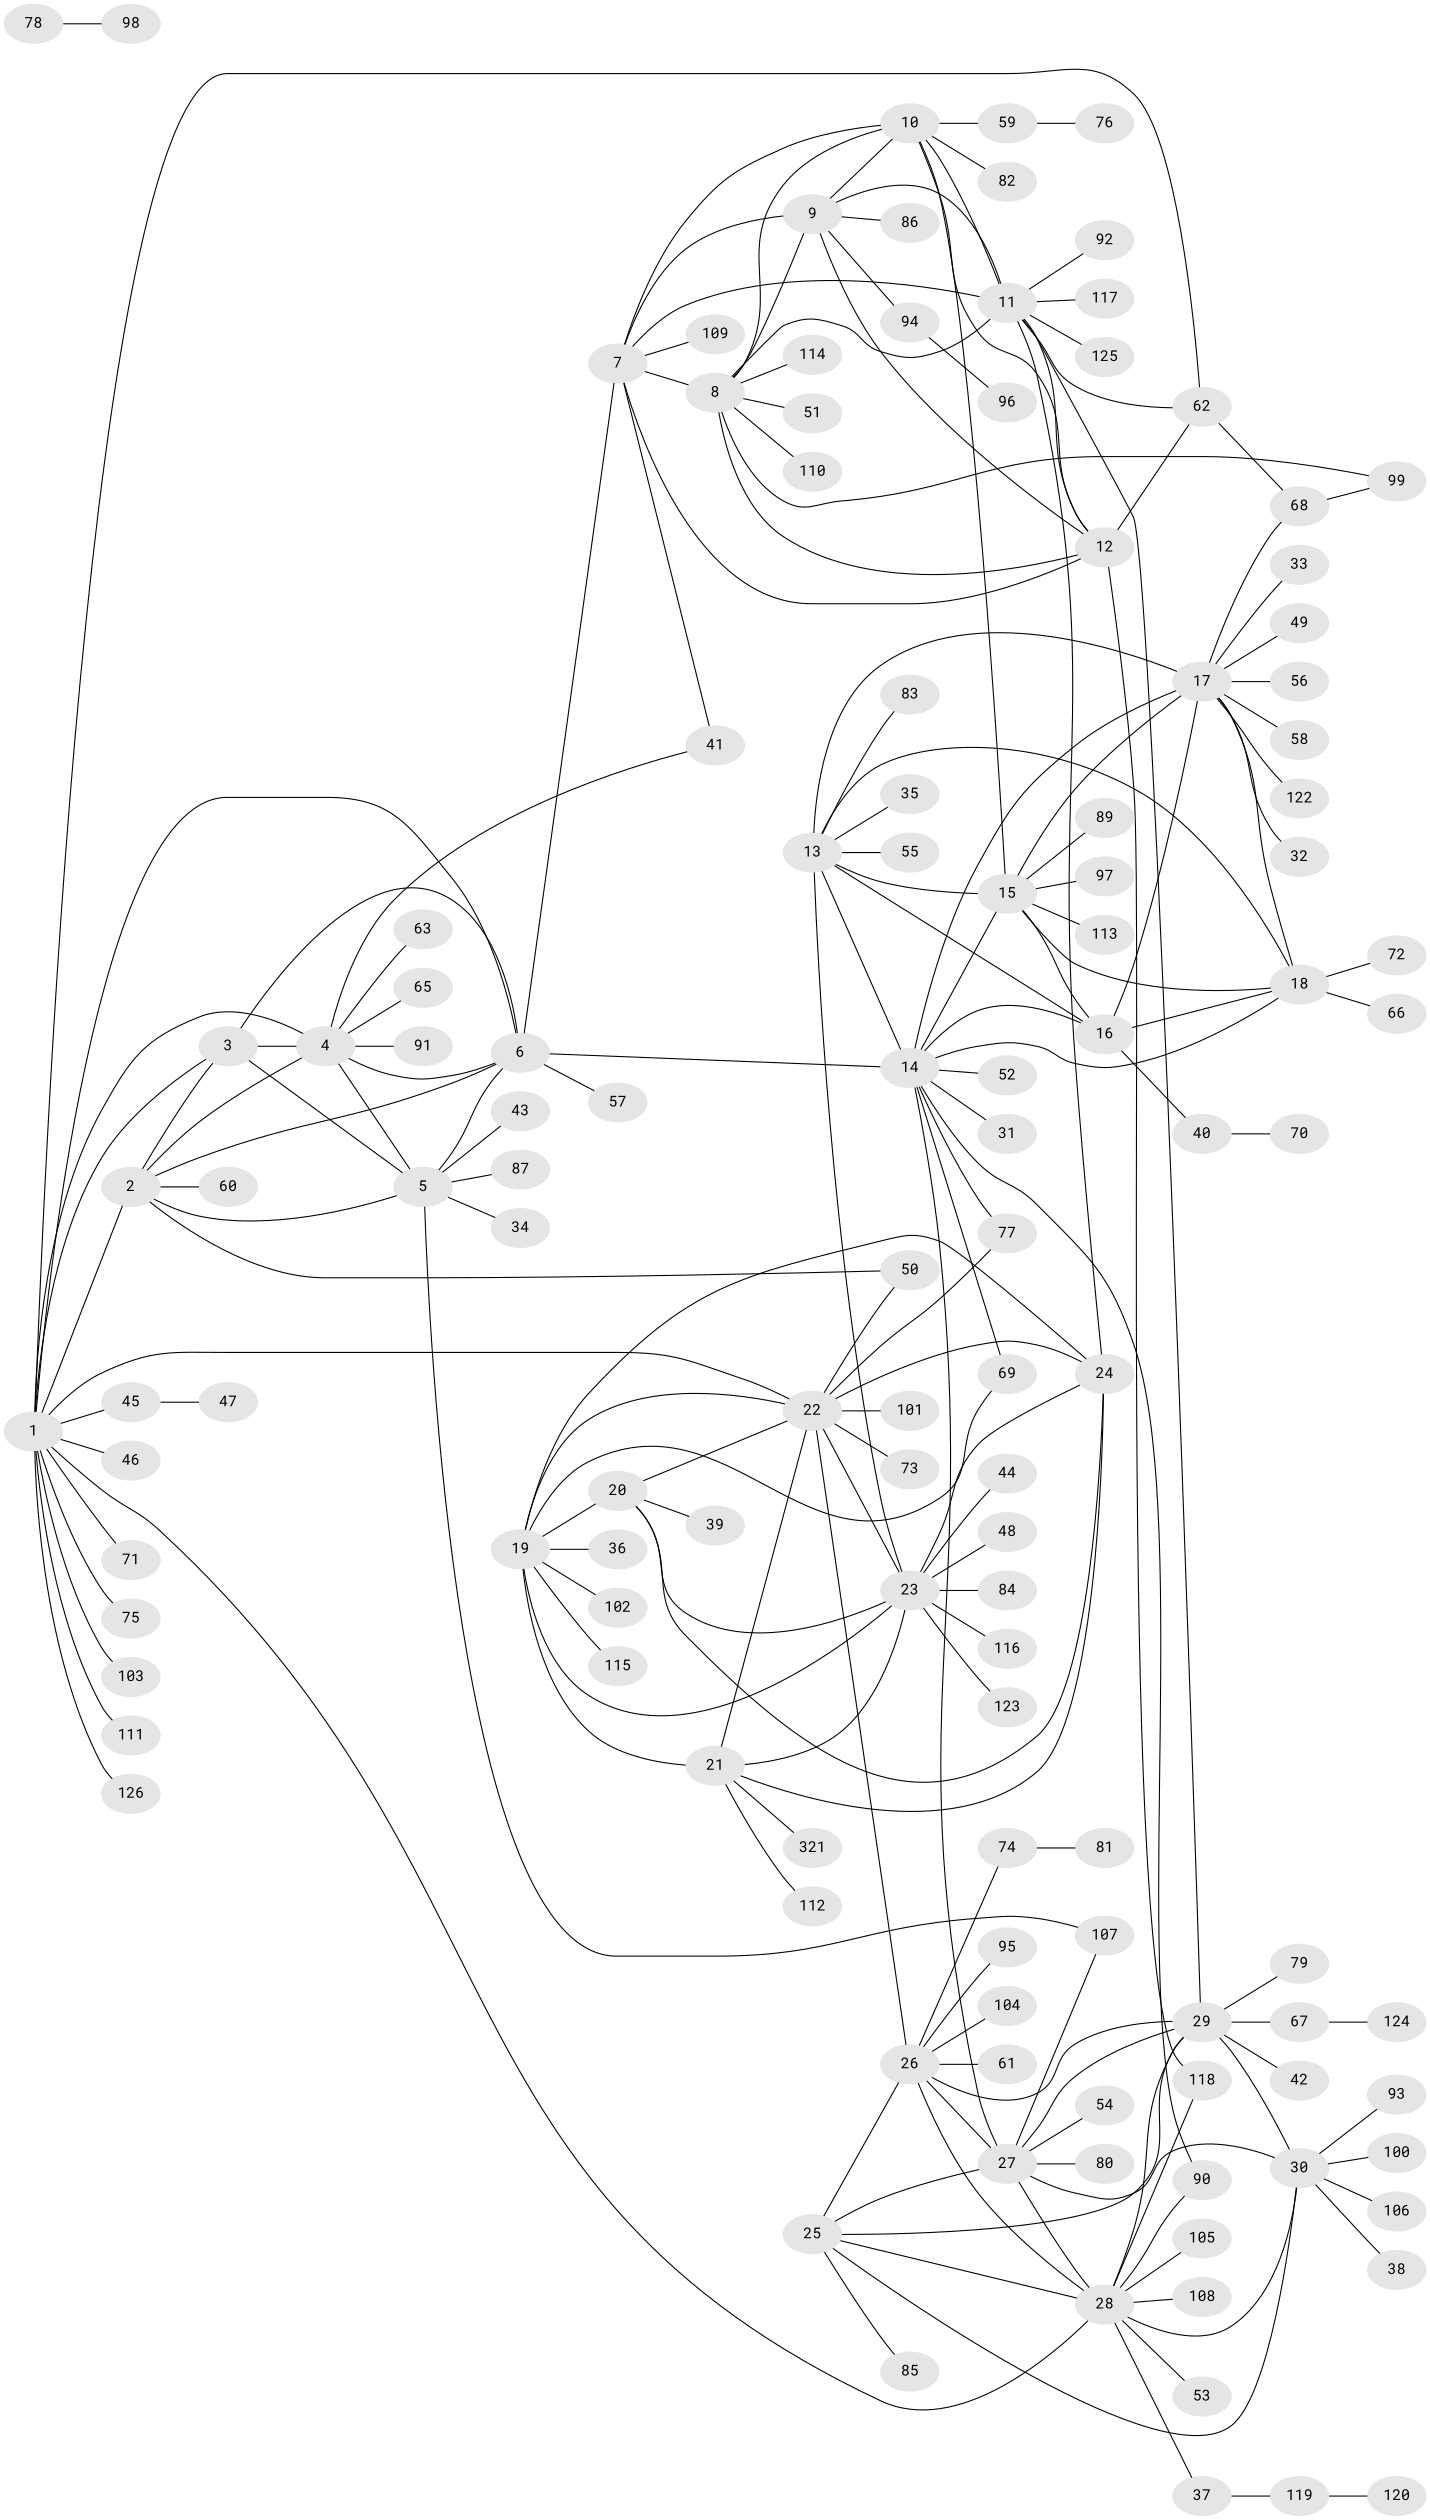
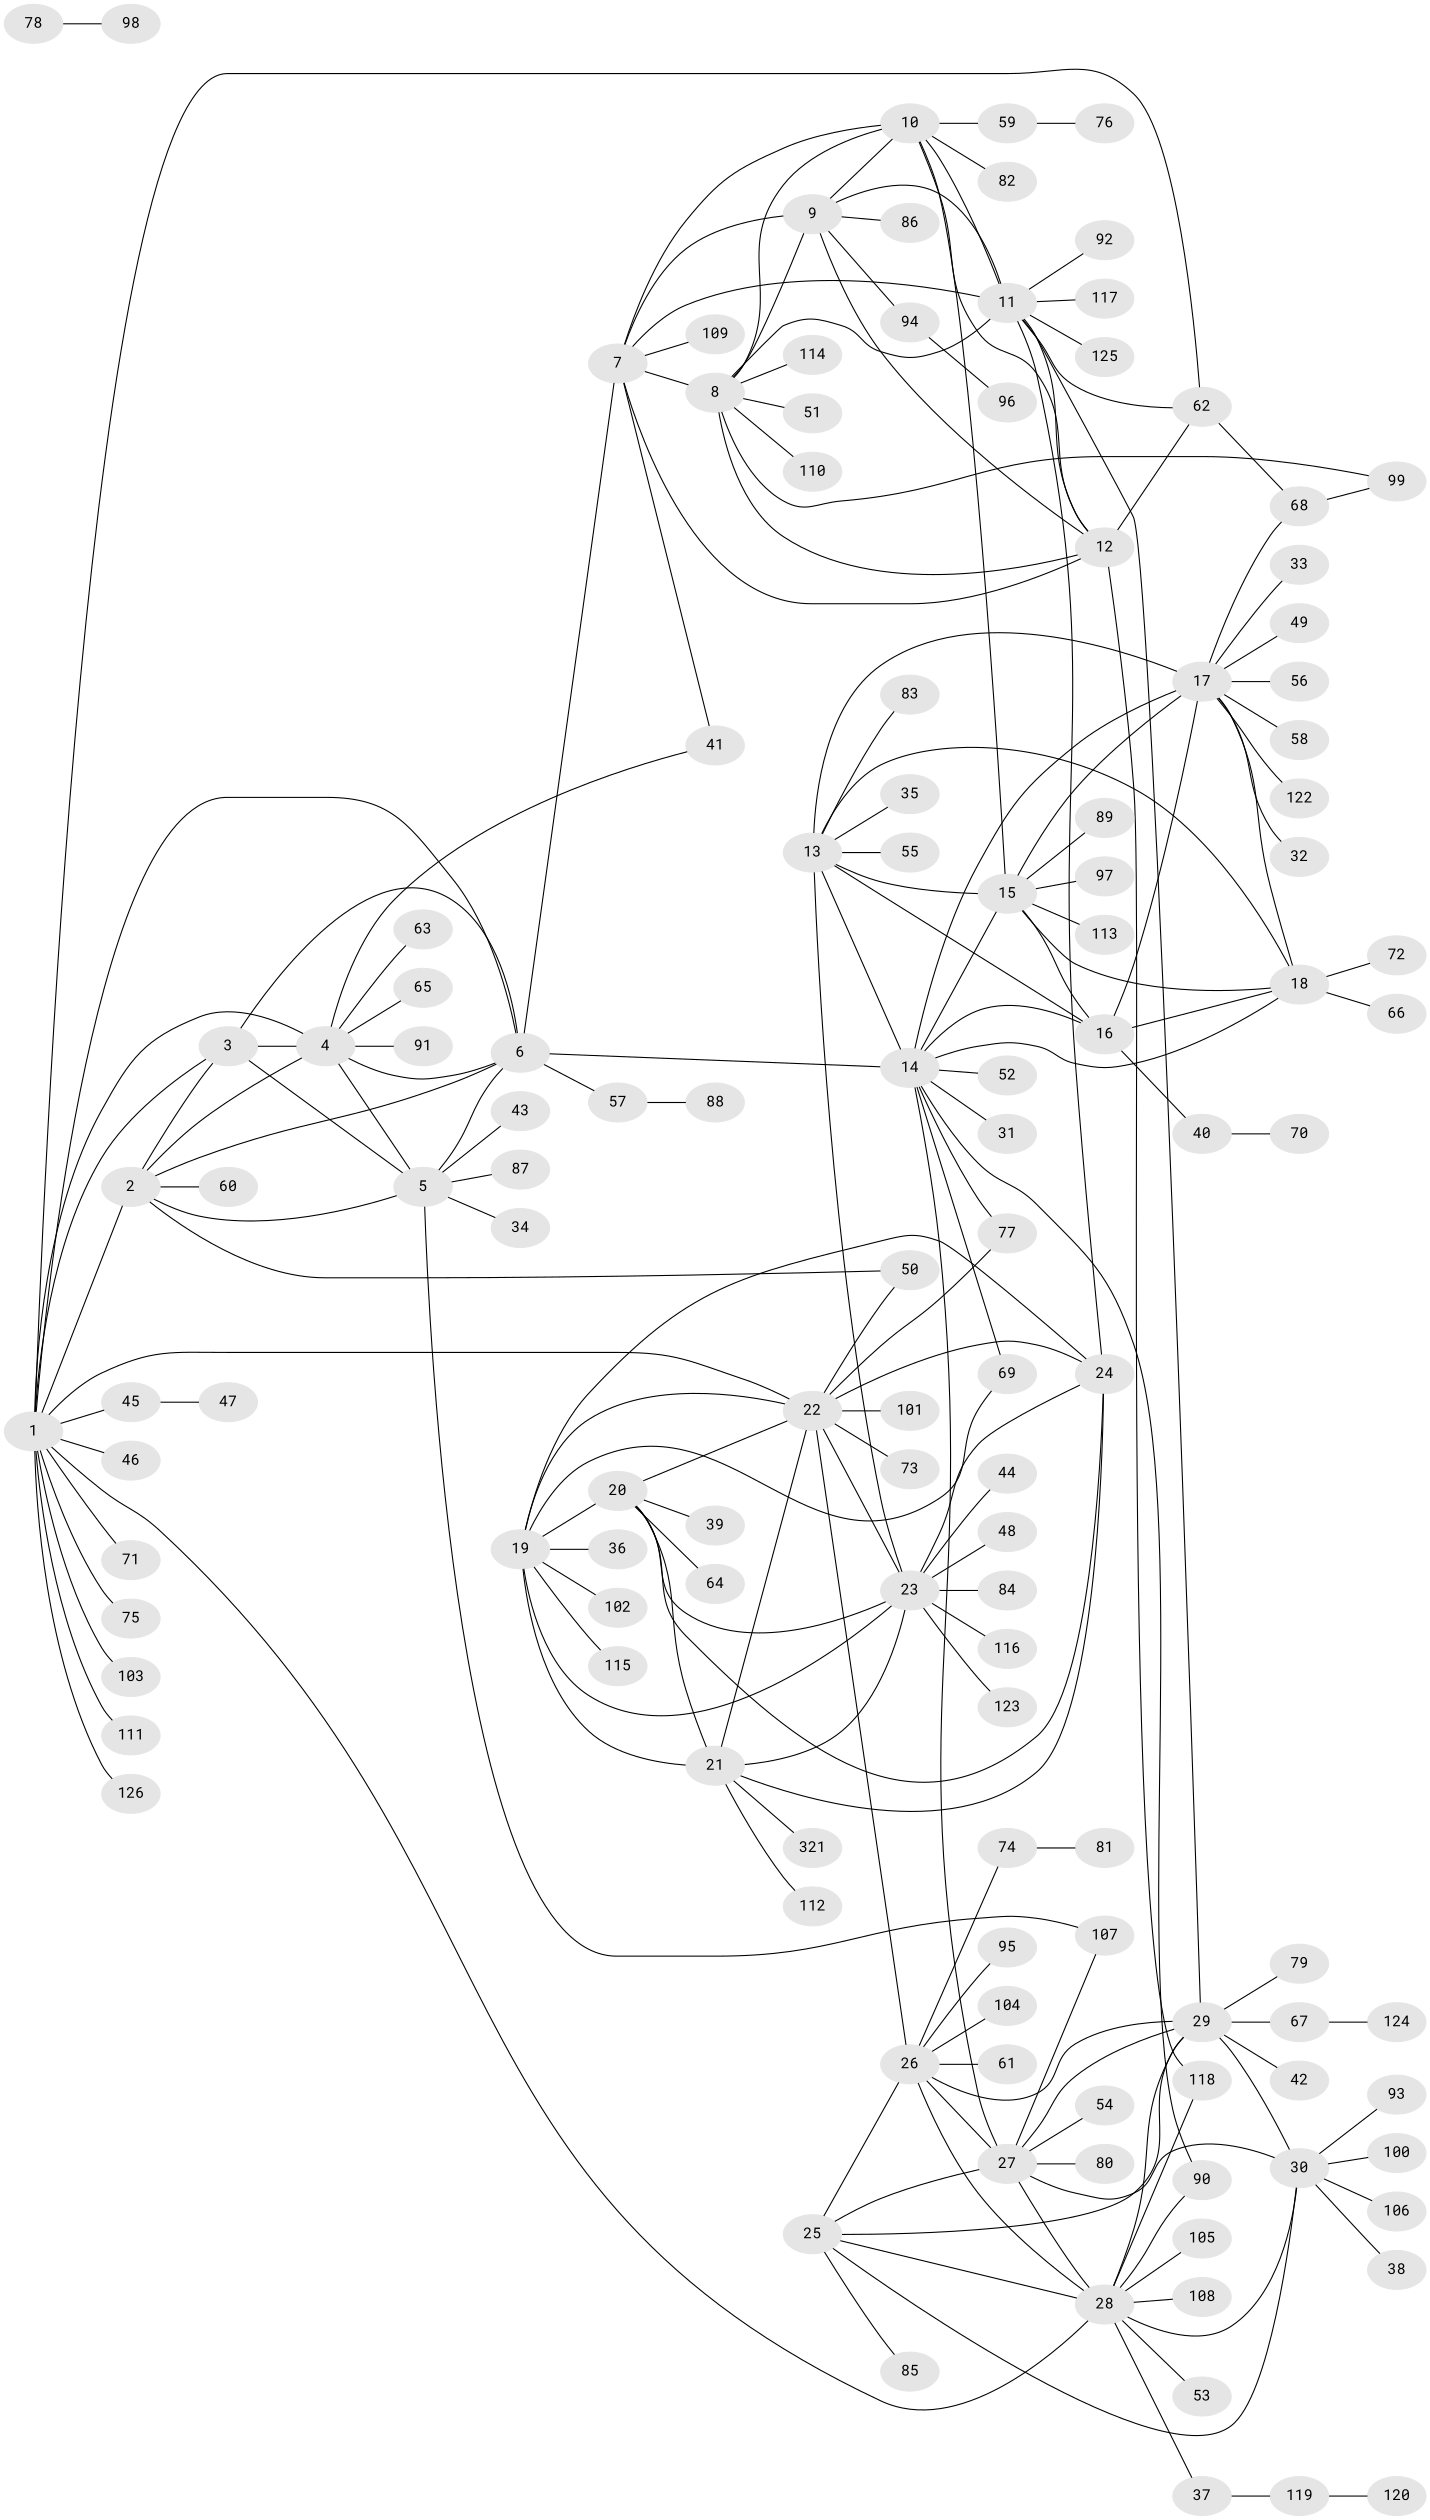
none -> (715, 1103)
none -> (715, 1584)
none -> (675, 1637)
